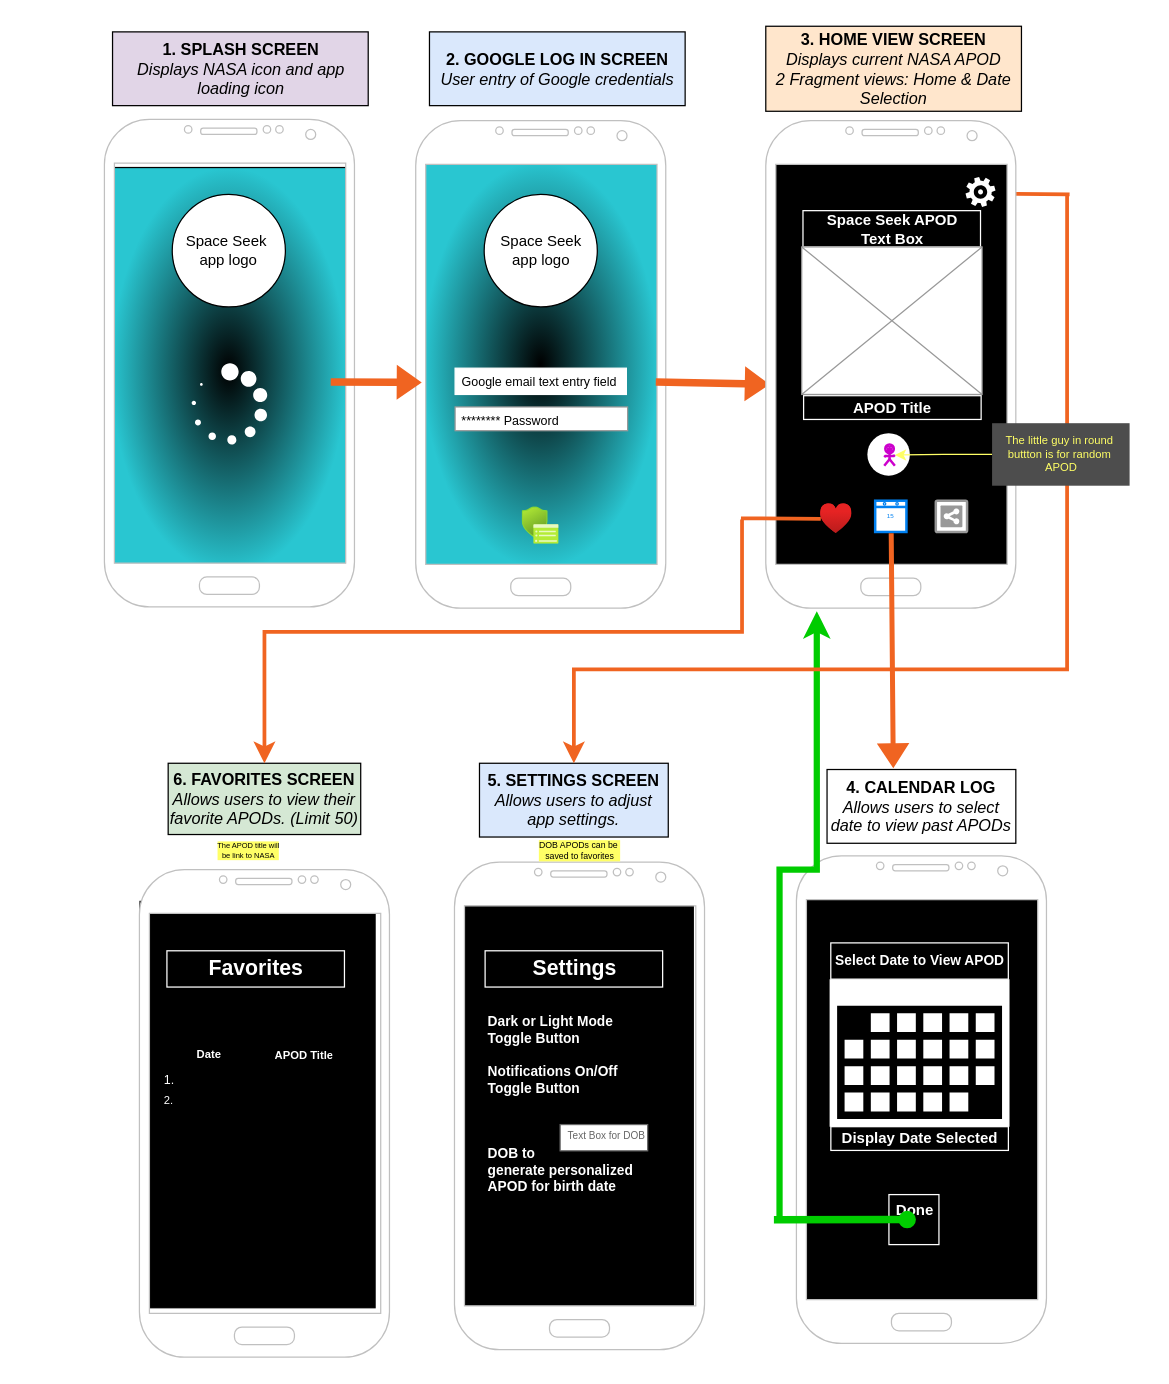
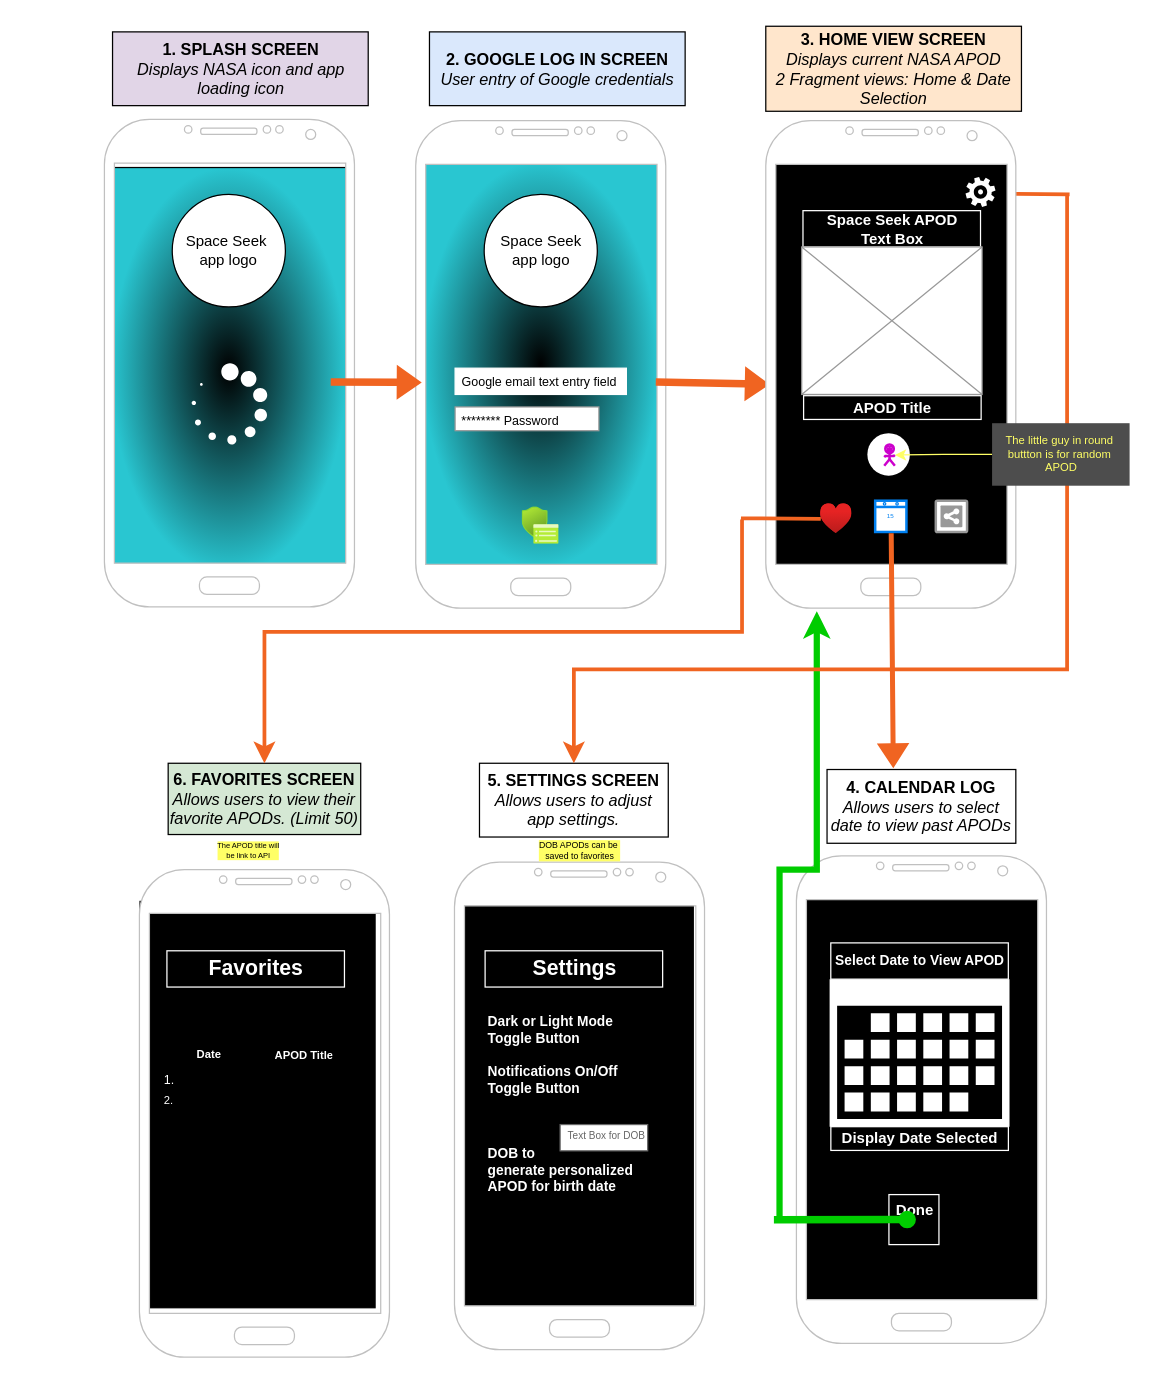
(541, 419) -> (527, 419)
(574, 800) -> (574, 800)
(249, 851) -> (249, 851)
